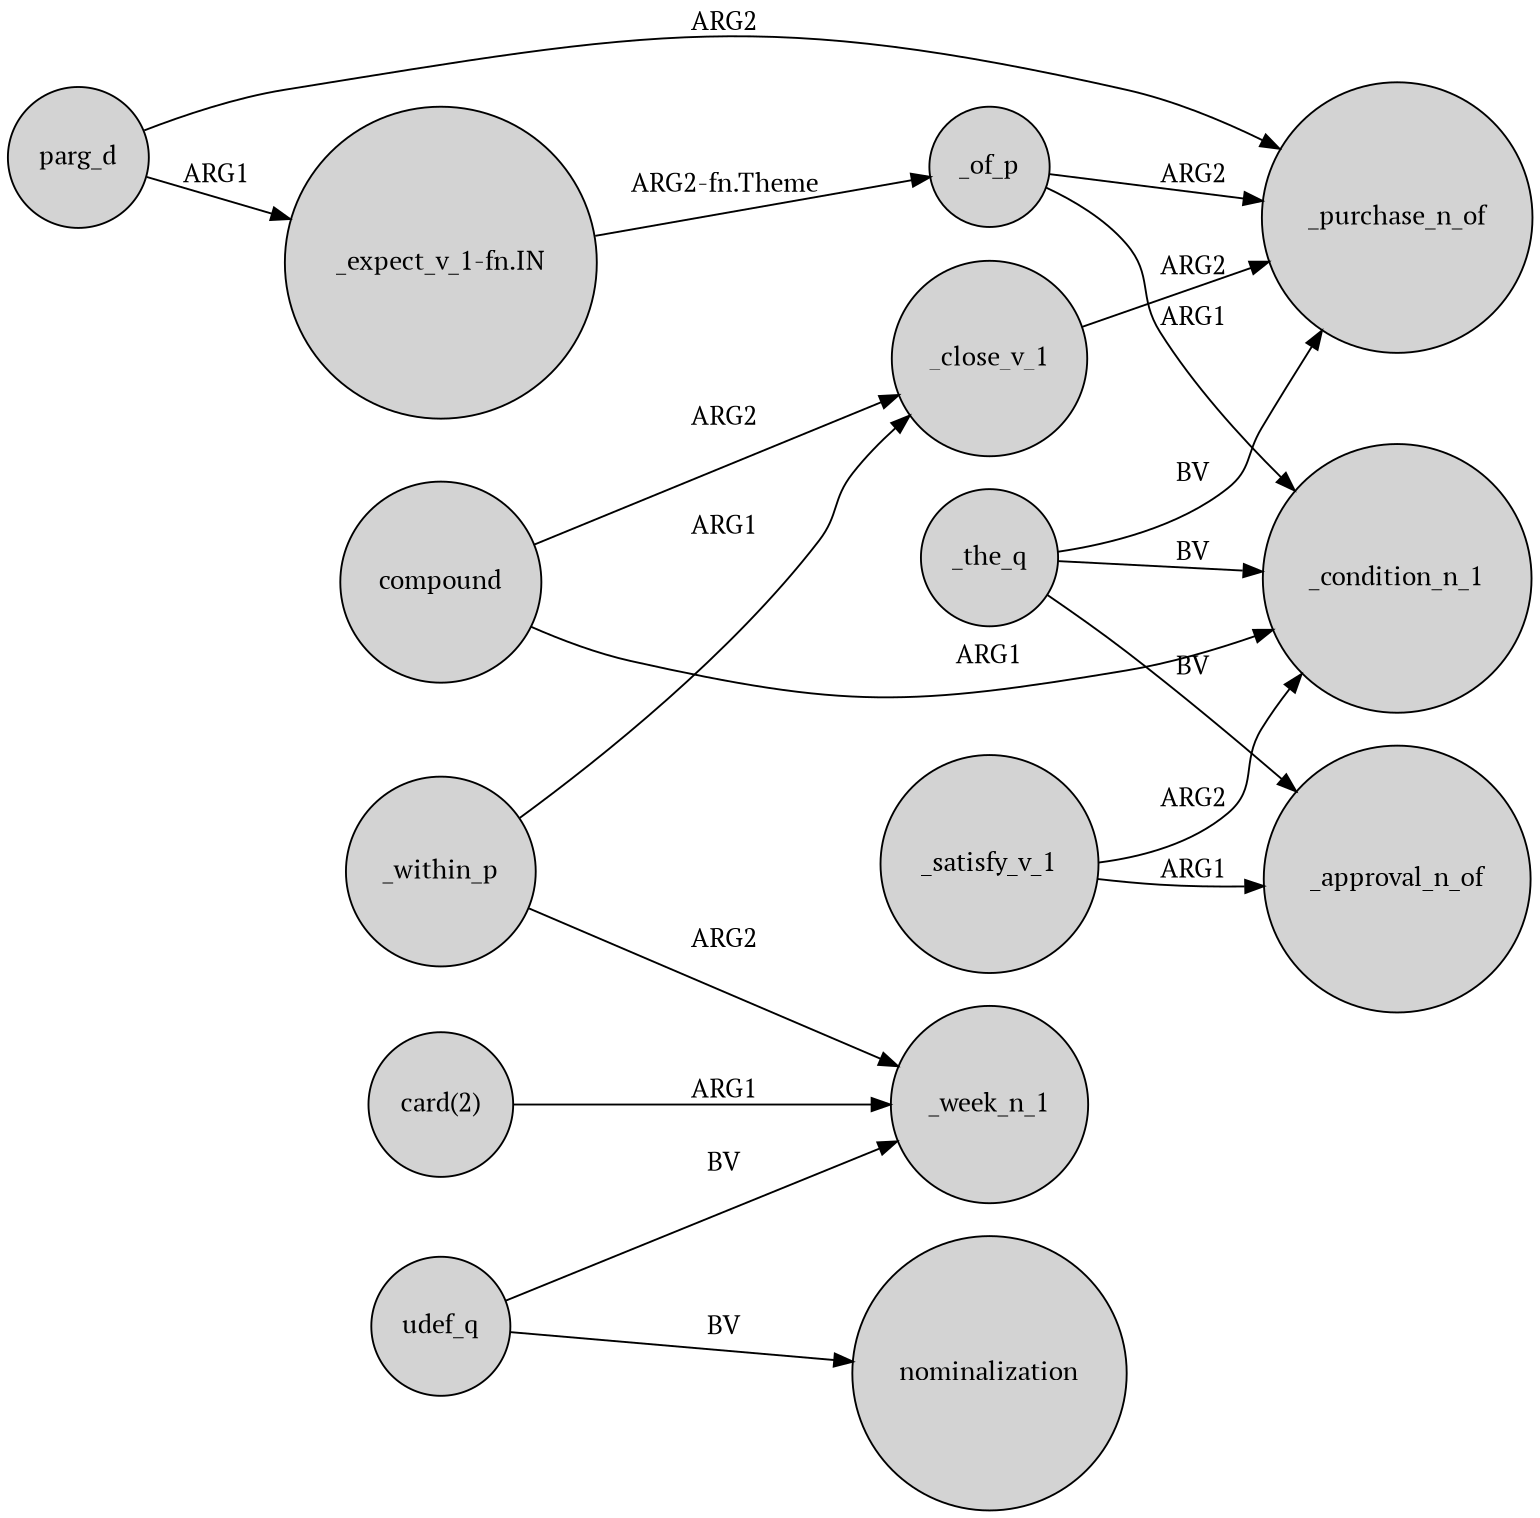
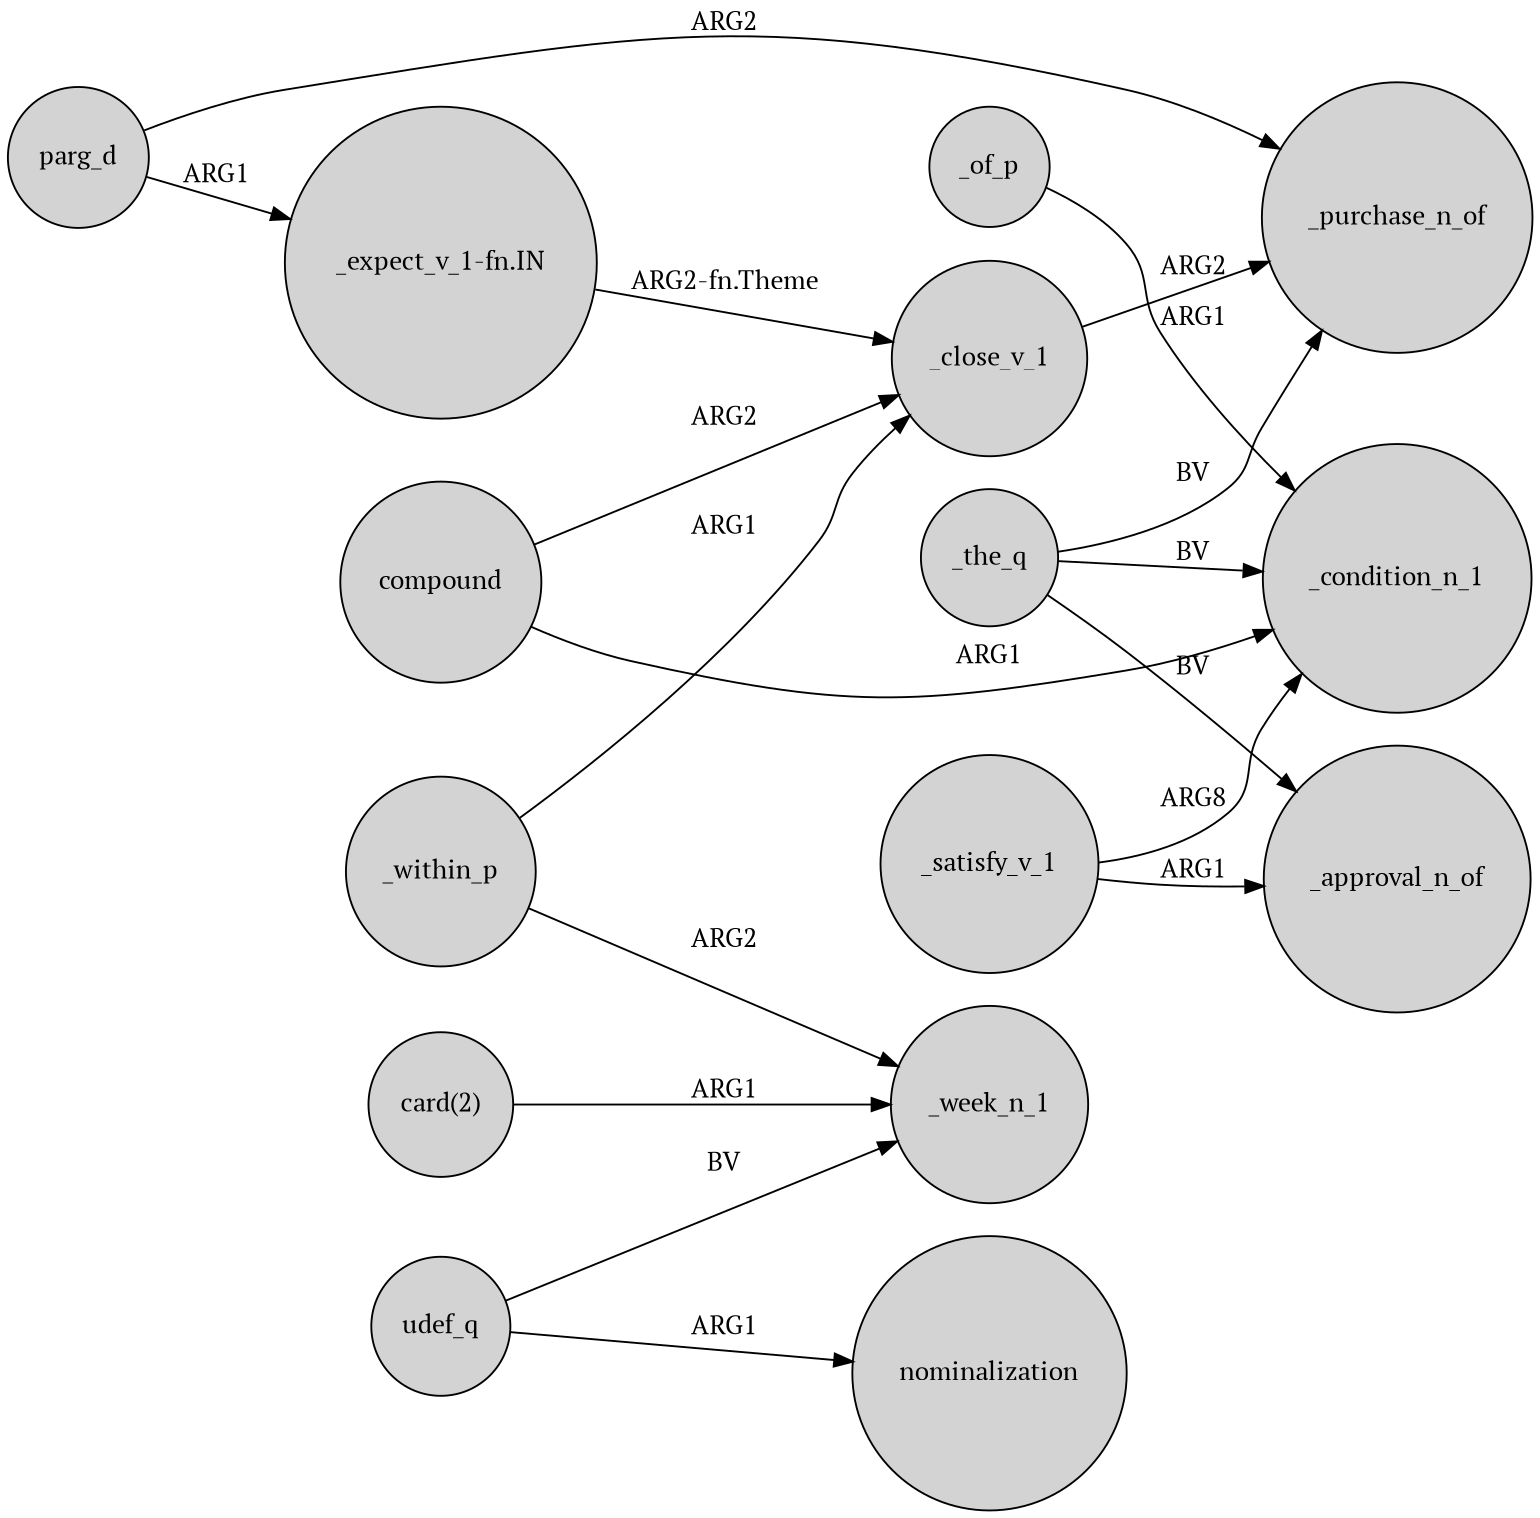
(1146, 186) -> none
(754, 208) -> (734, 314)
(1194, 799) -> (1194, 799)
(725, 1327) -> (725, 1327)
